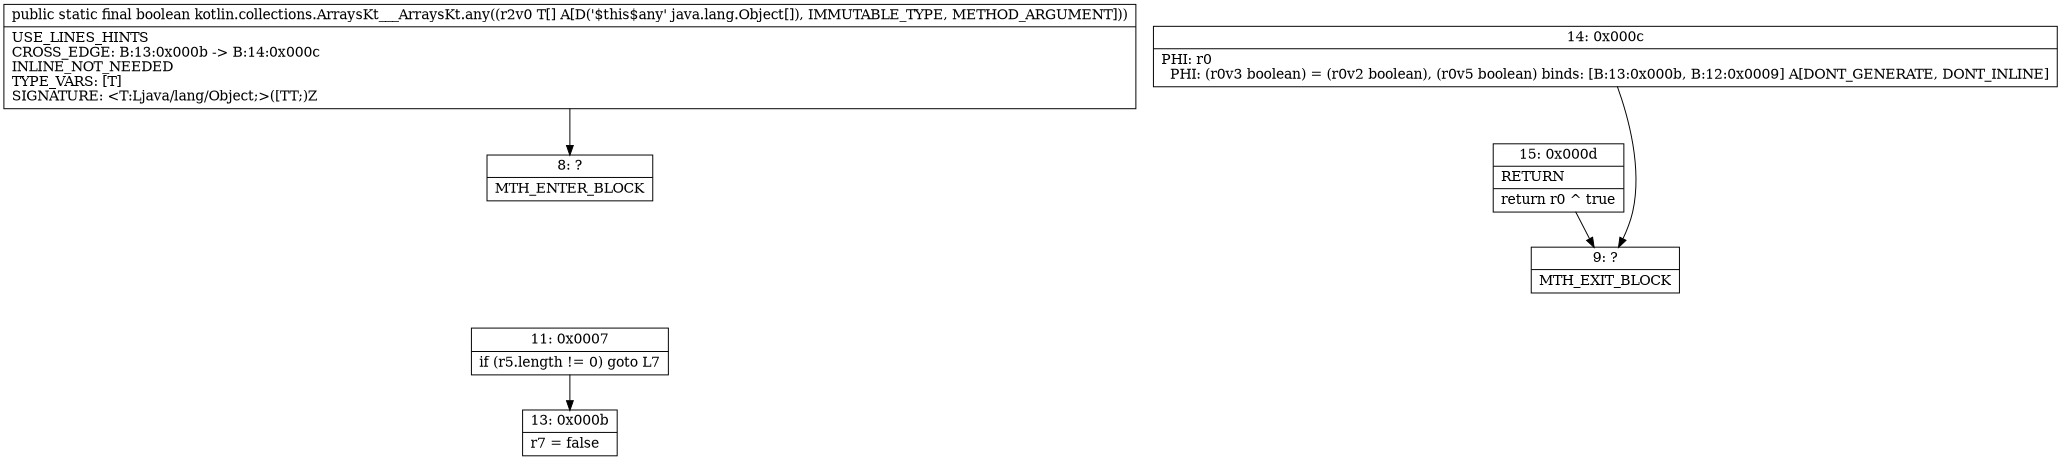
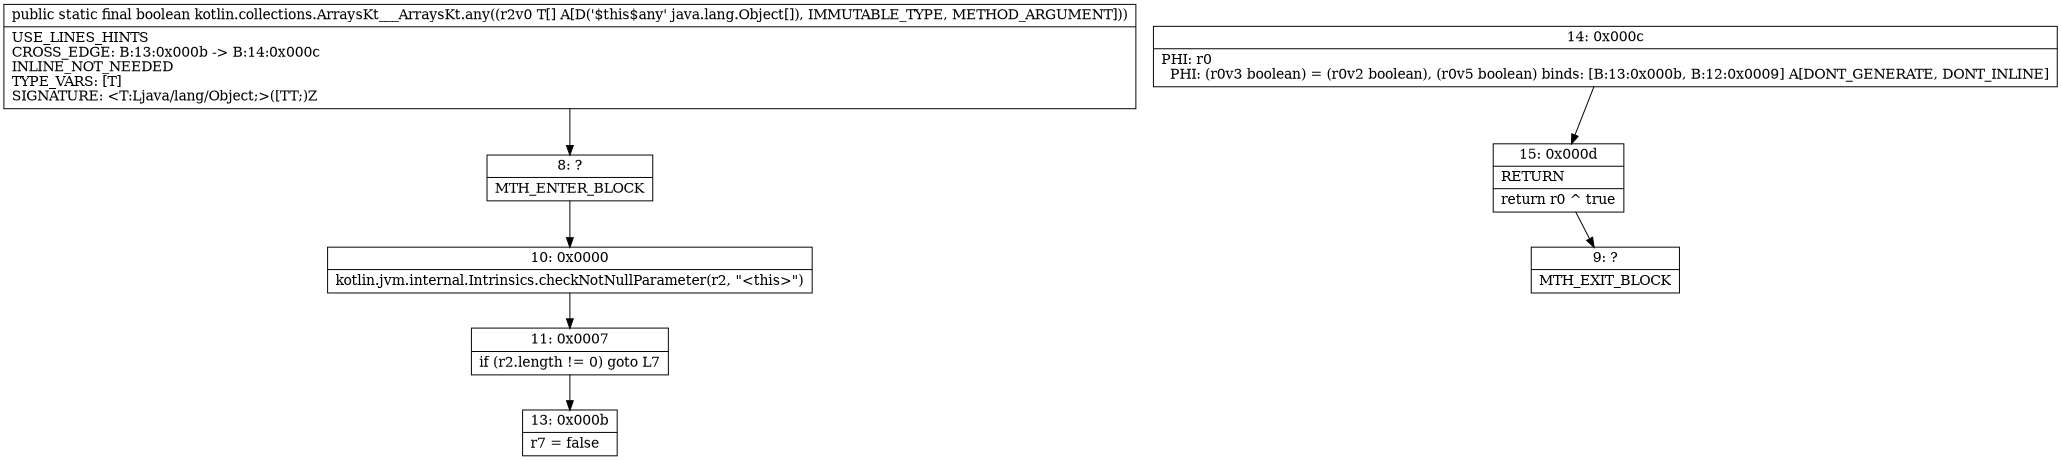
(1635, 162) -> (1584, 111)
none -> (570, 270)
(570, 363) -> (570, 363)
